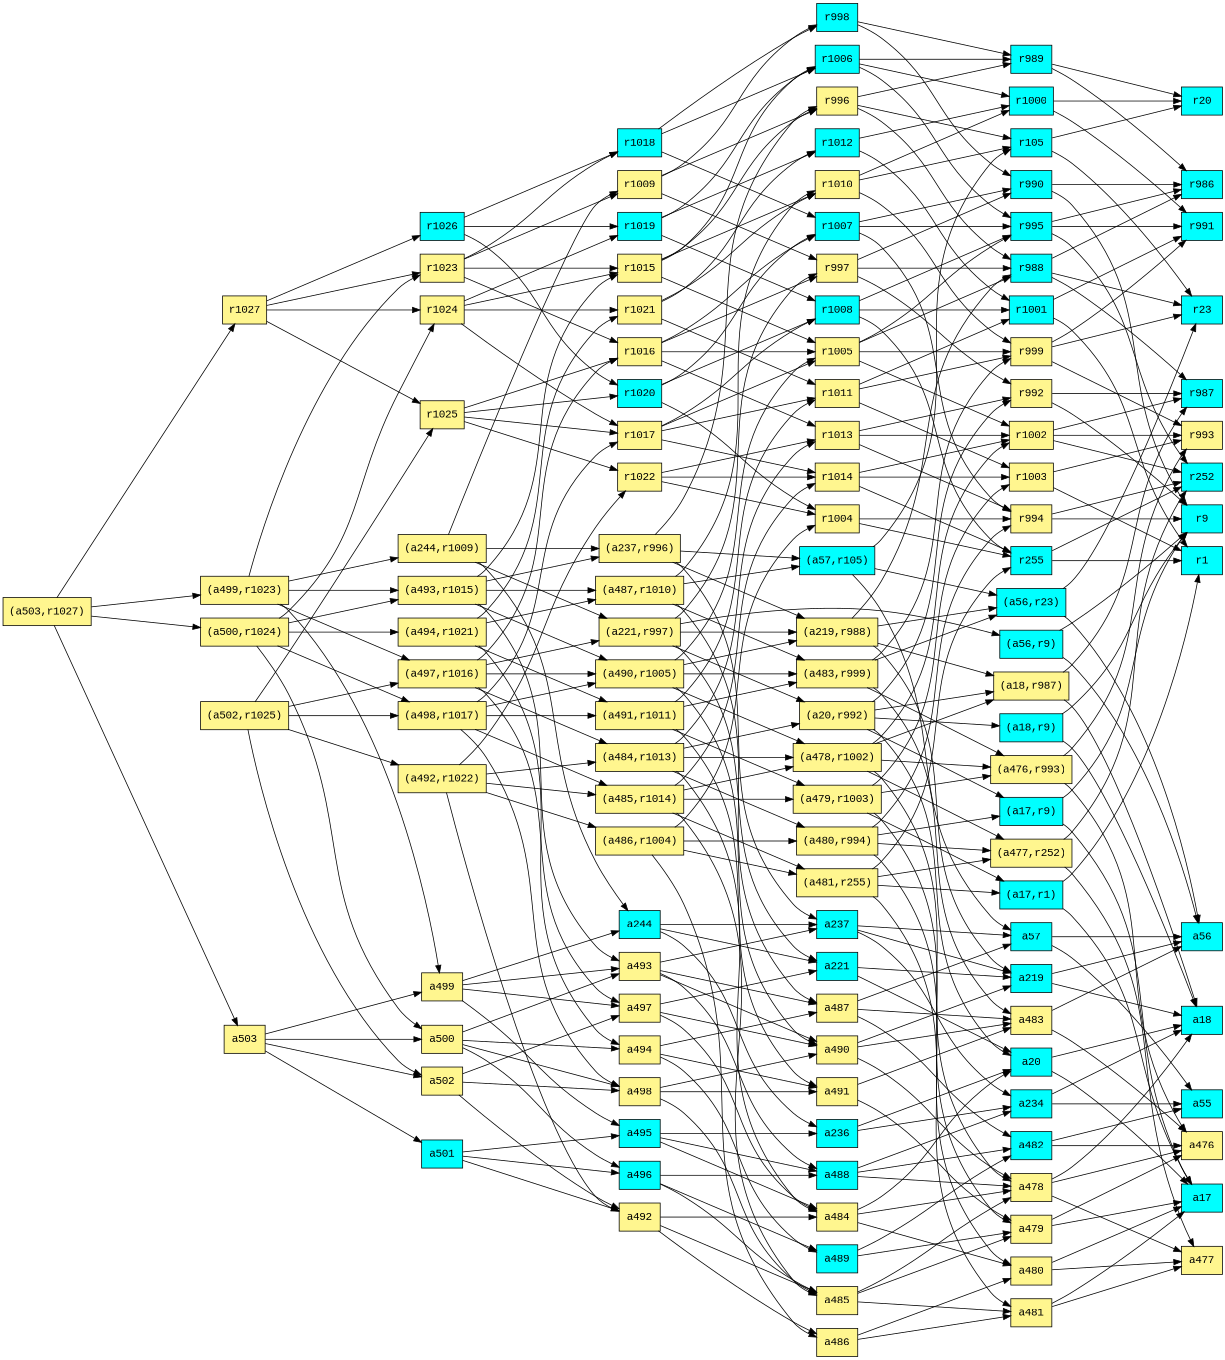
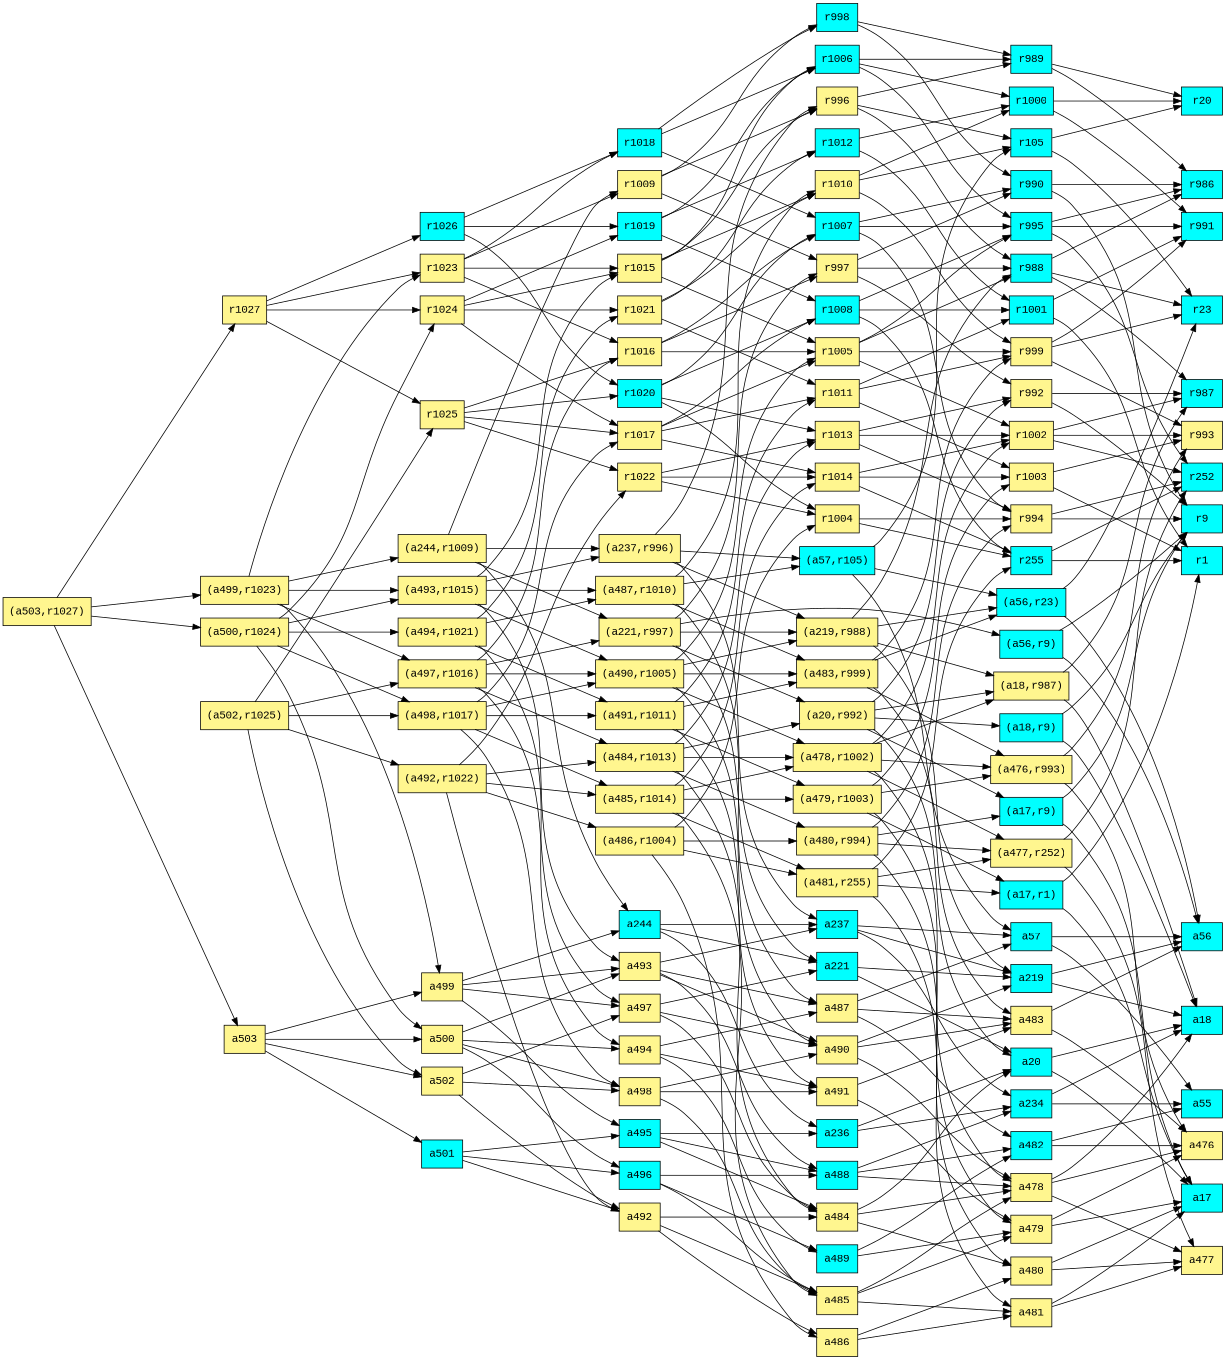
(731, 390) -> (727, 412)
